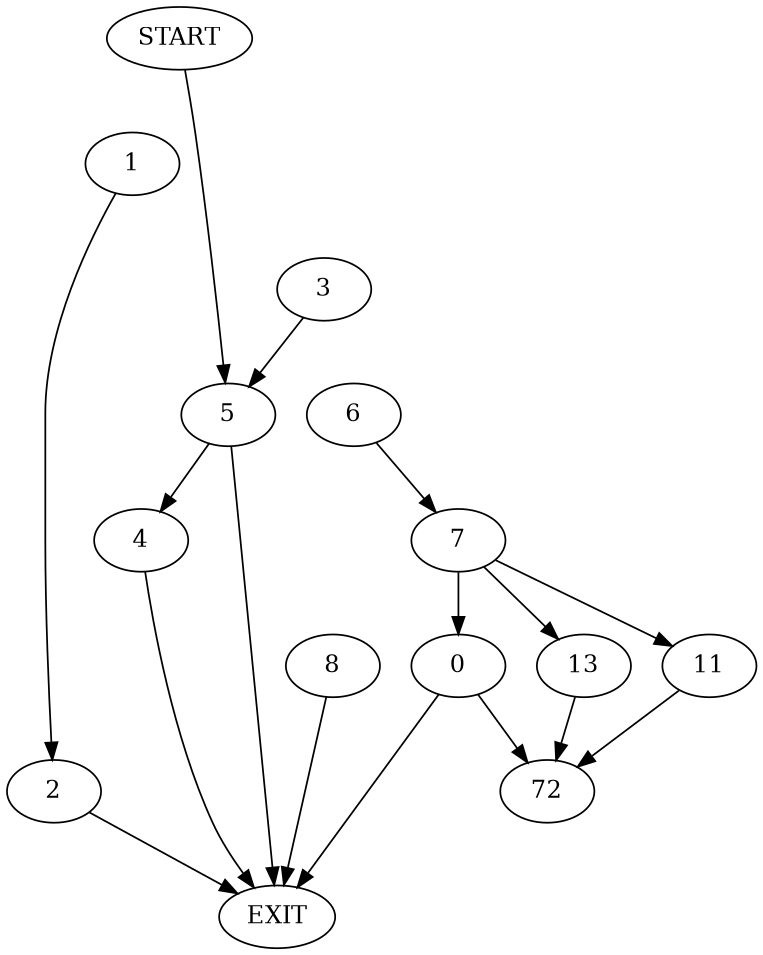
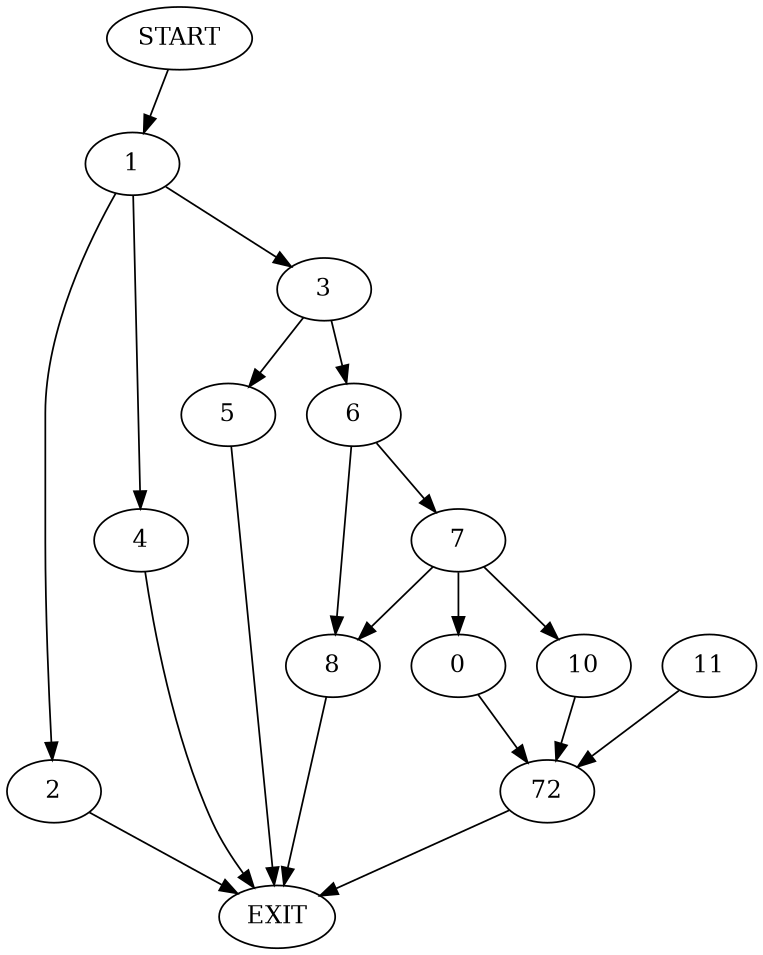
(207, 217) -> (159, 93)
none -> (221, 222)
none -> (337, 343)
(190, 470) -> (137, 343)
none -> (344, 531)
(576, 599) -> (402, 597)
(584, 666) -> (584, 666)
(373, 784) -> (423, 849)
